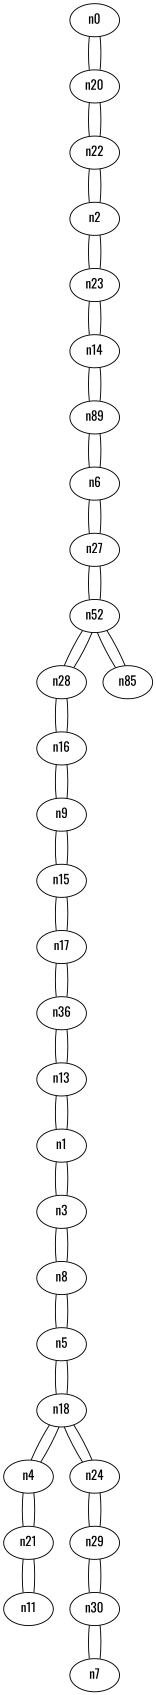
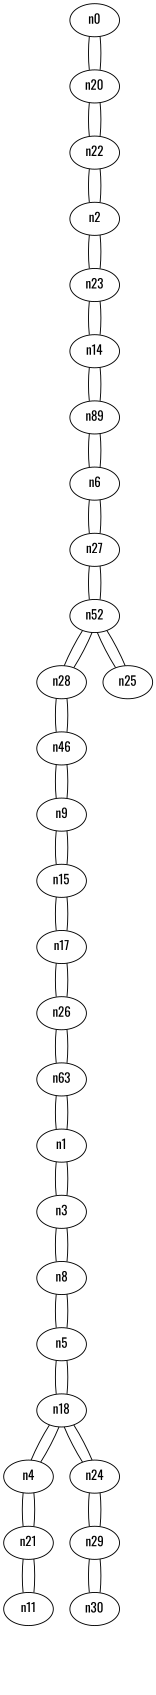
(128, 682) -> (128, 682)
(62, 748) -> (62, 748)
(62, 1013) -> (62, 1013)
(62, 1079) -> (62, 1079)
(95, 1675) -> none
